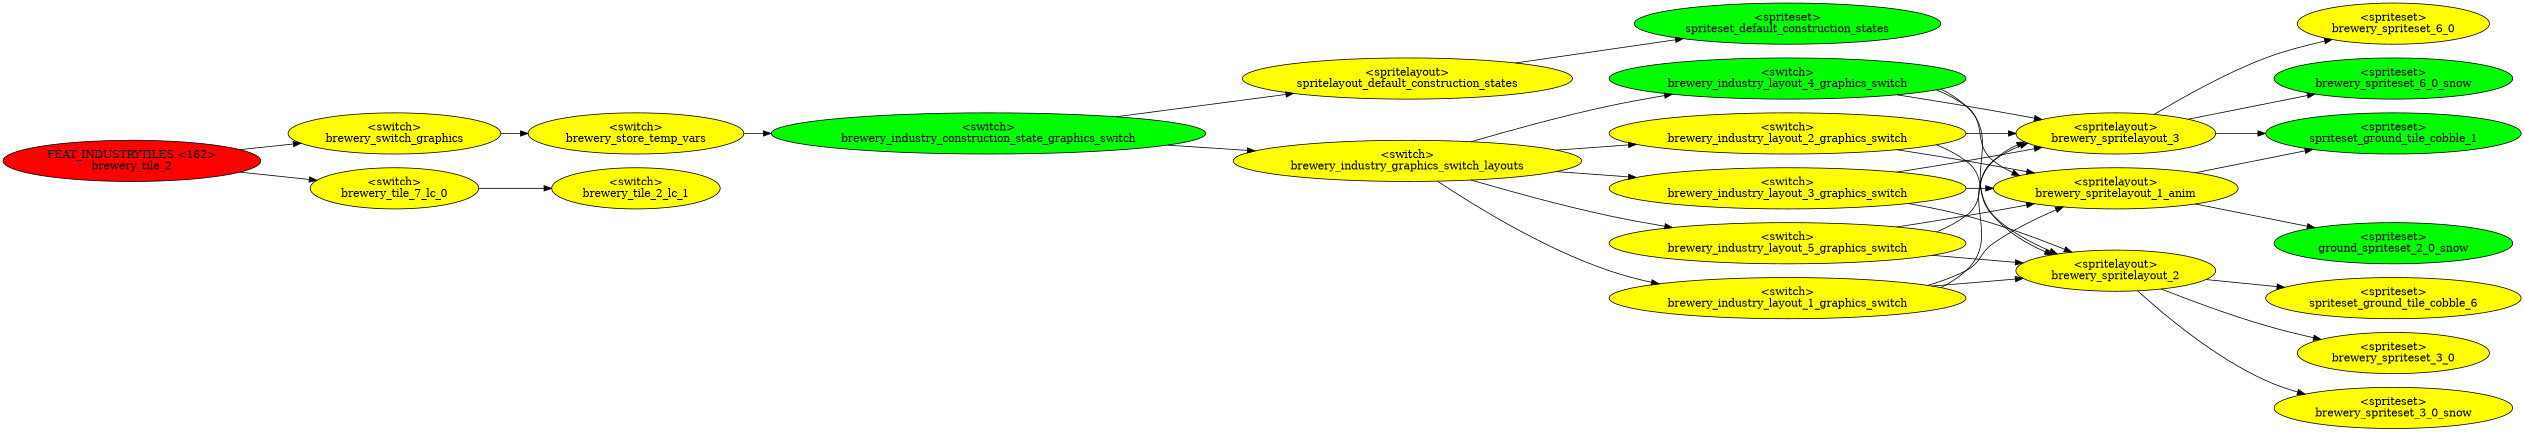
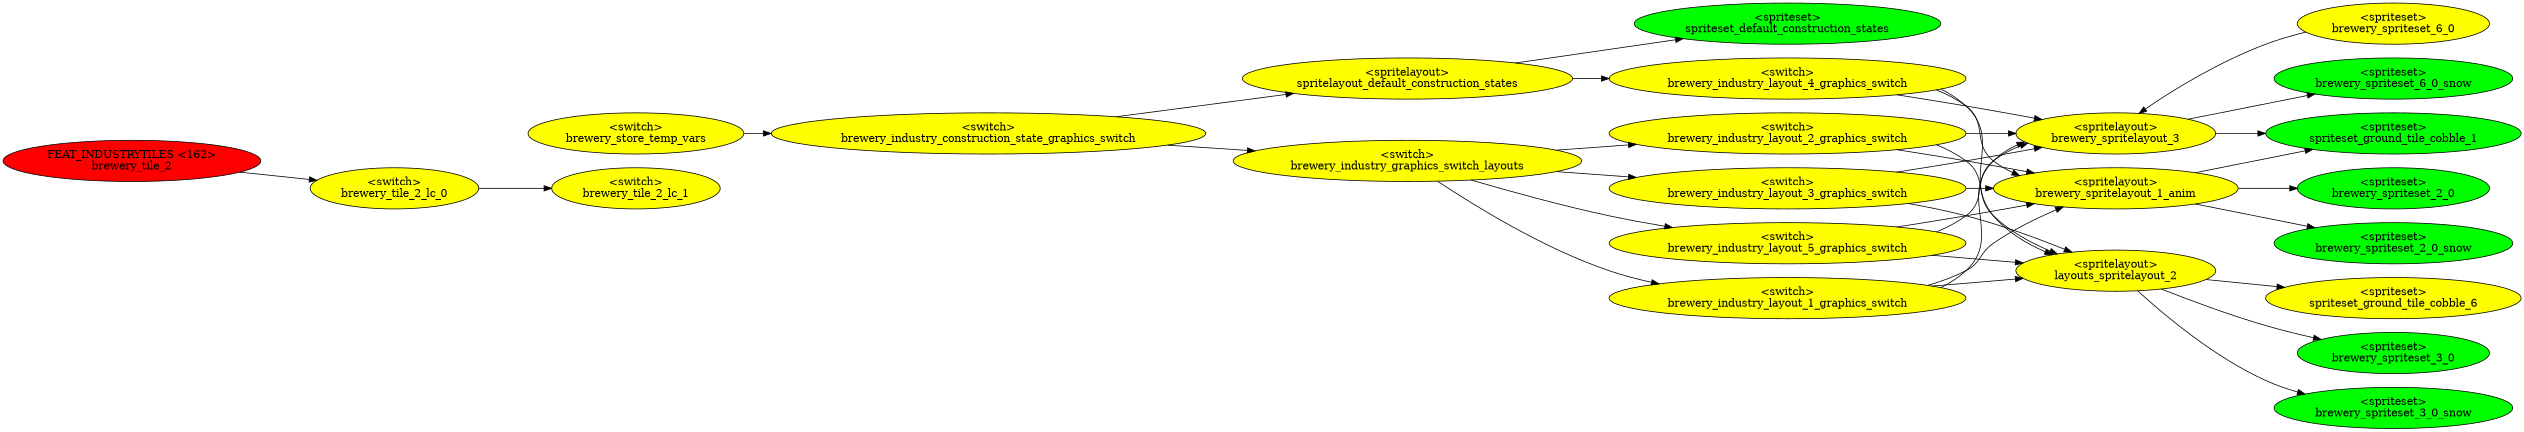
(2236, 70) -> (2222, 64)
(1788, 79) -> (1788, 79)
(1567, 116) -> (1587, 79)
(394, 133) -> none
(989, 133) -> (989, 133)
(394, 188) -> (394, 188)
none -> (2393, 188)
(2393, 243) -> (2393, 243)
(2116, 271) -> (2116, 271)
(2393, 353) -> (2393, 353)
(2393, 408) -> (2393, 408)
